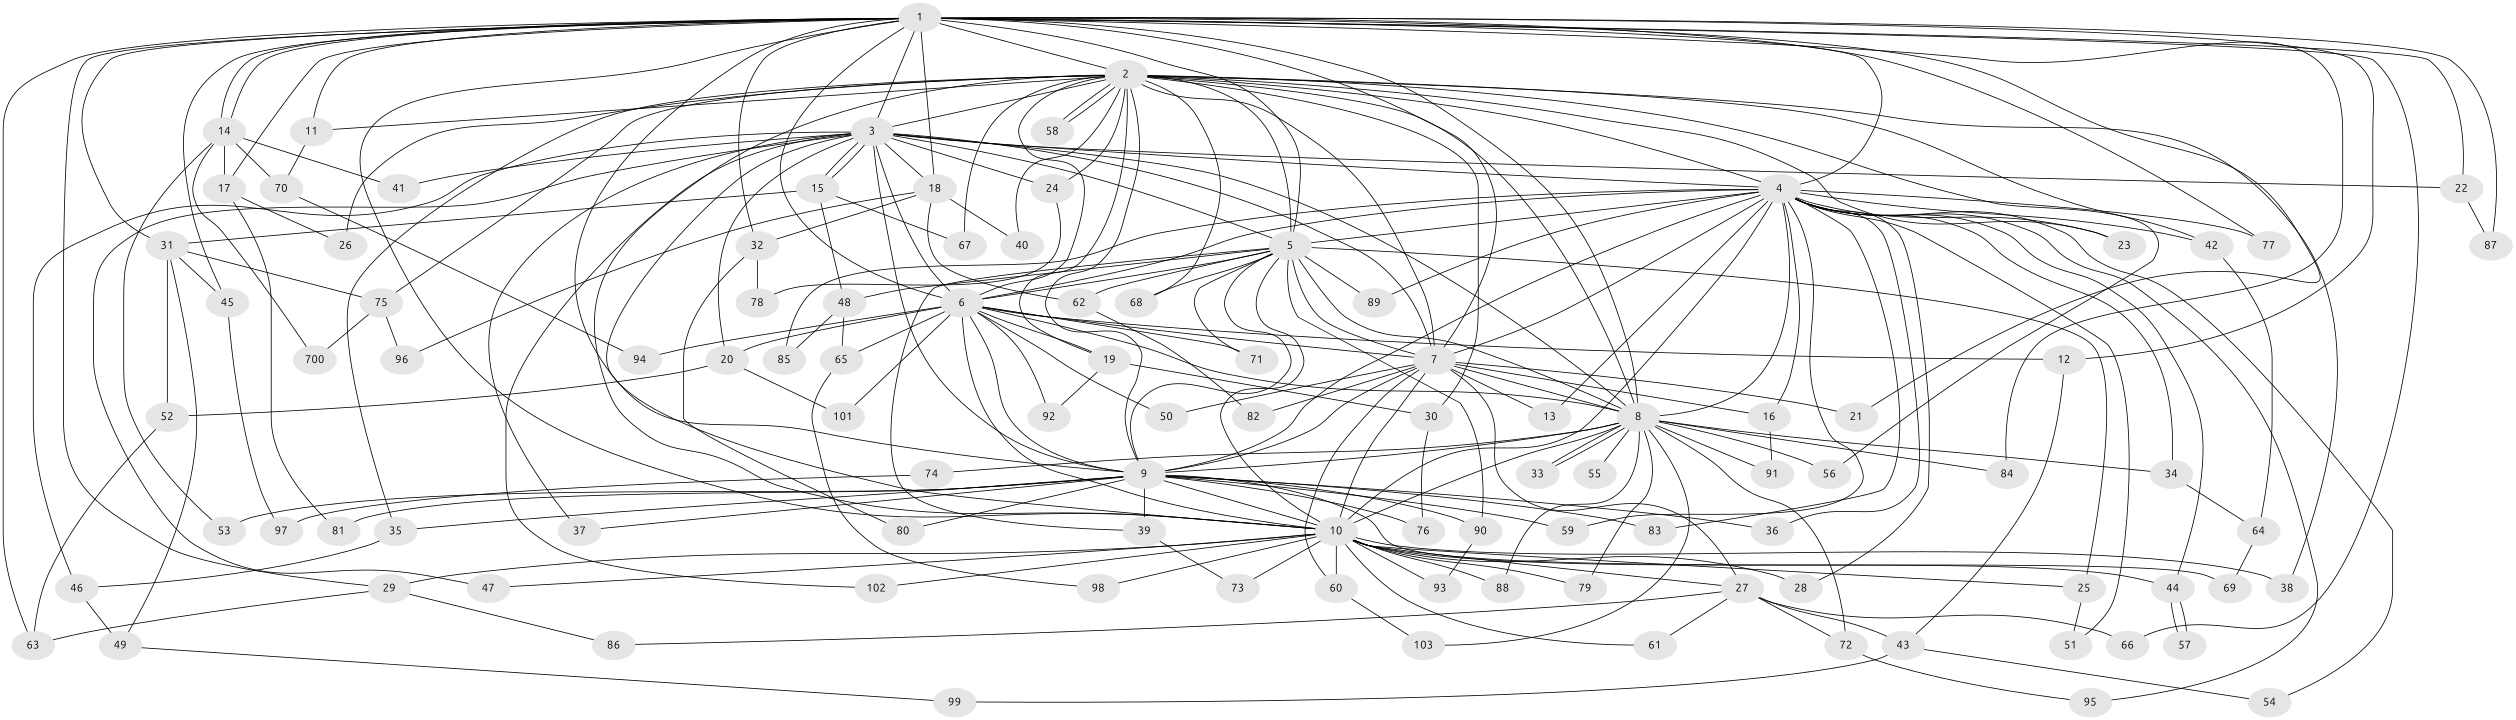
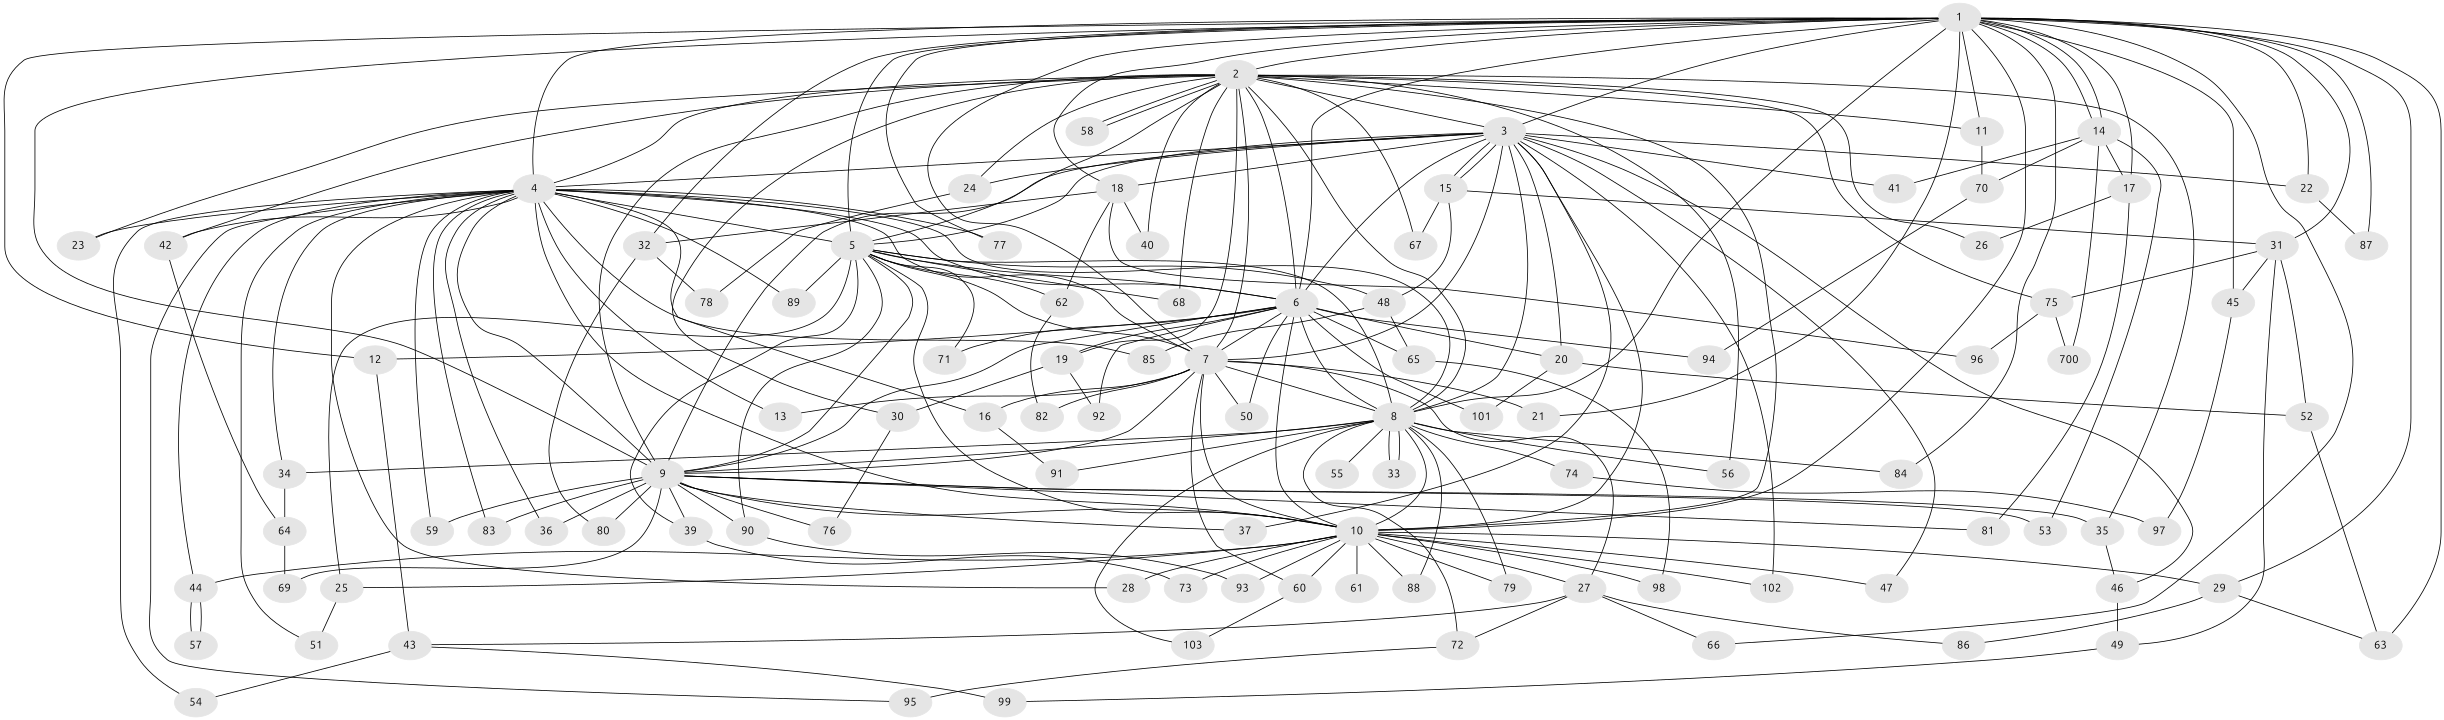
(2287, 588) -> none
(1699, 617) -> none
